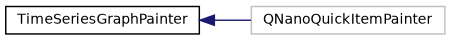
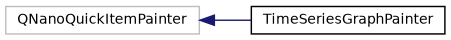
(233, 20) -> (233, 20)
